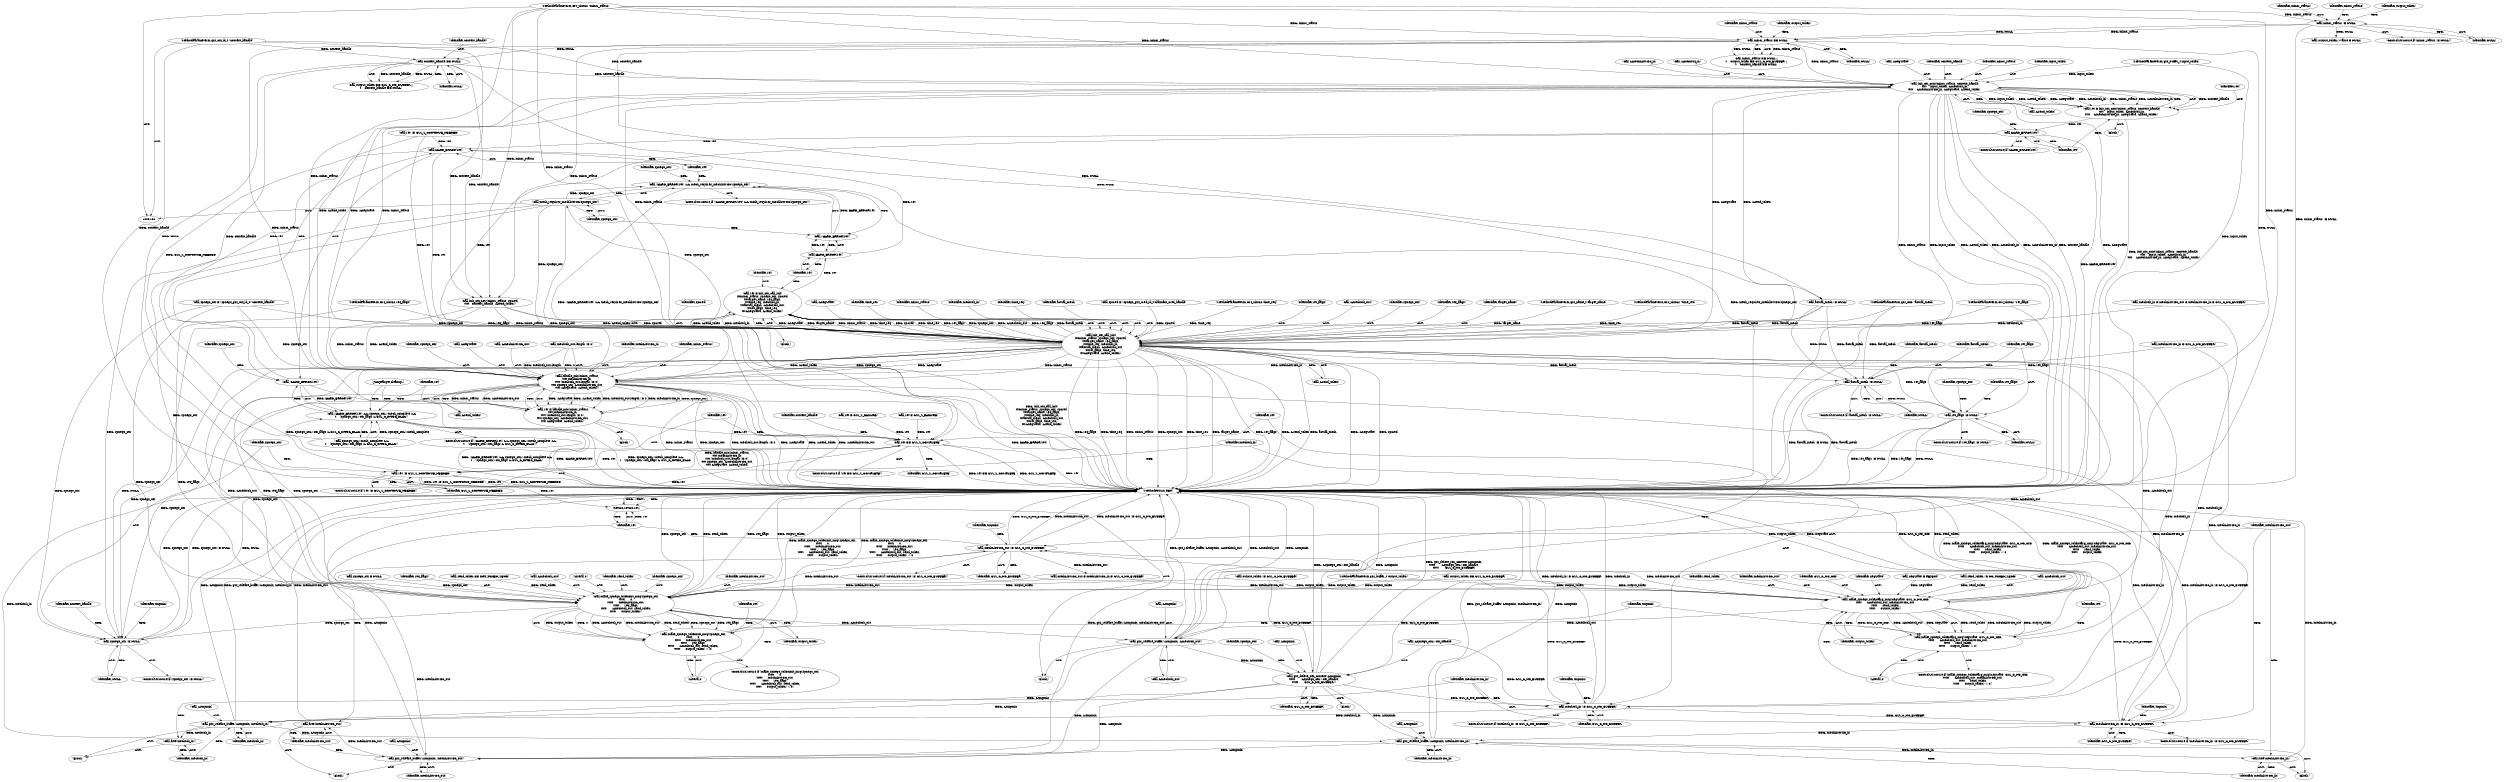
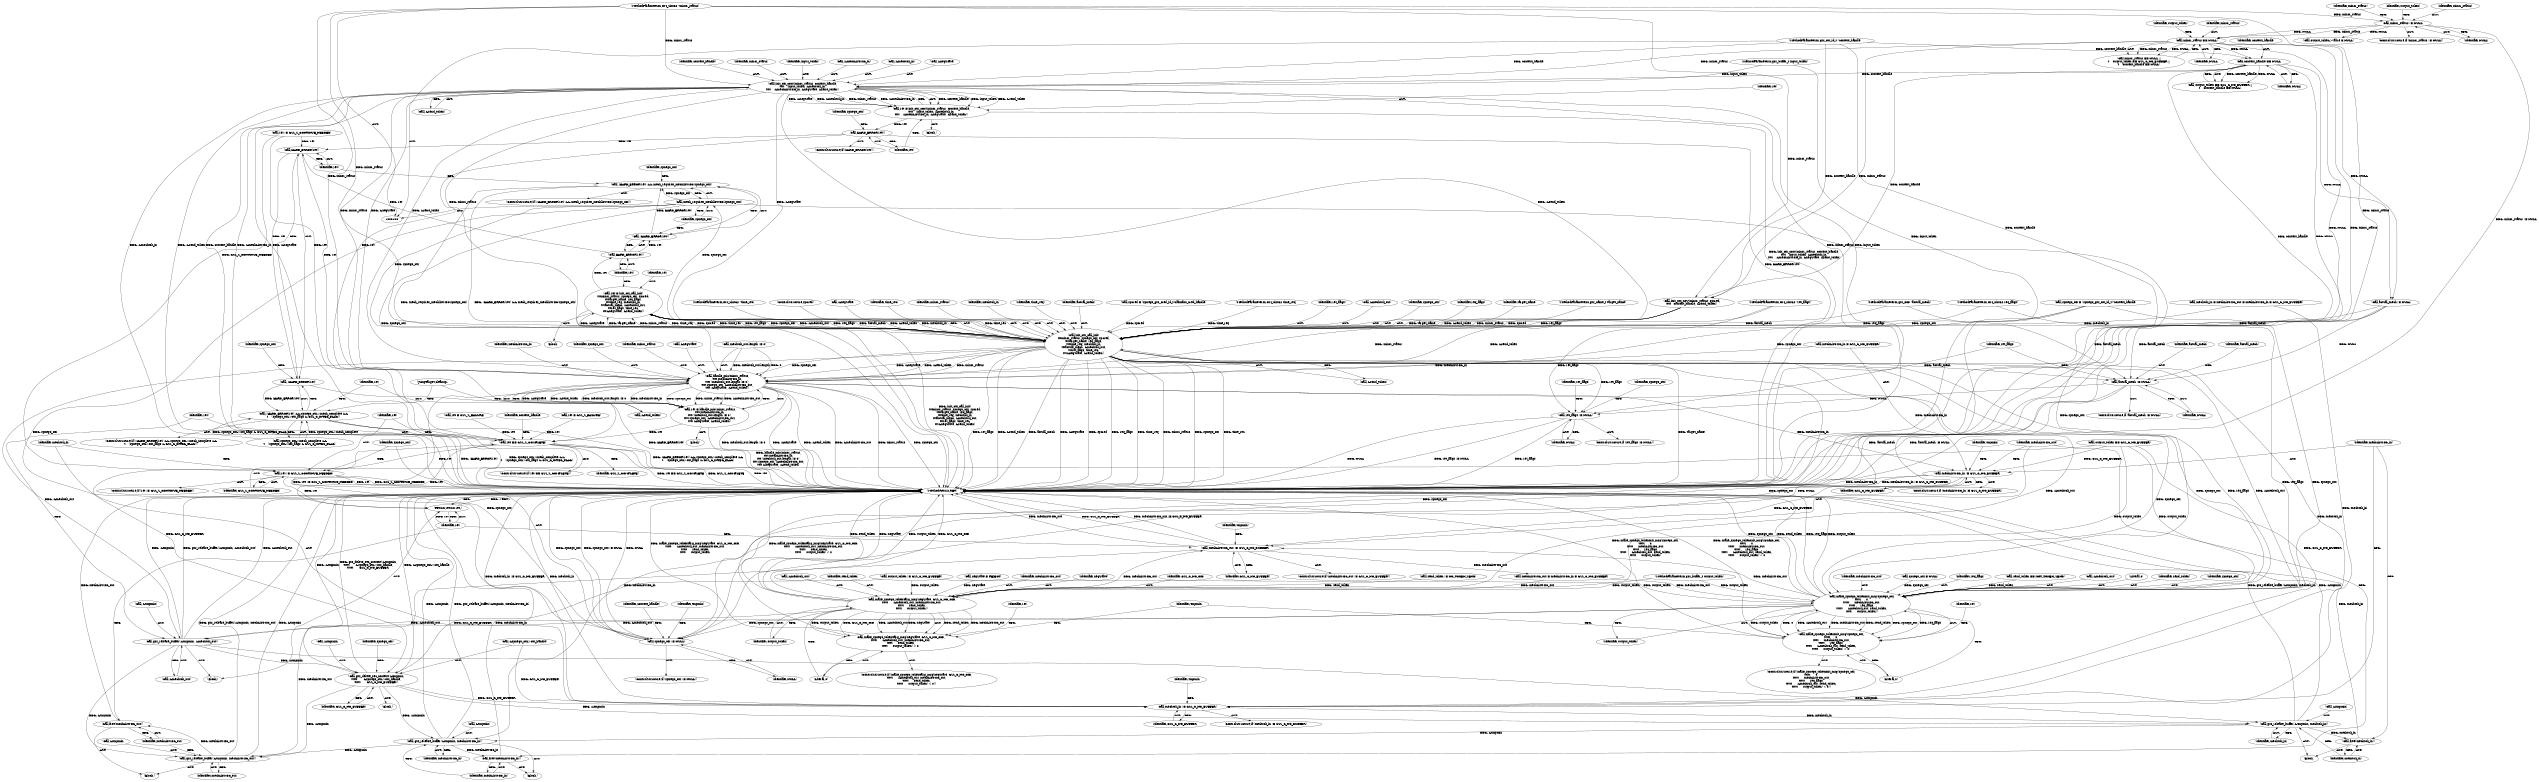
(1178, 24) -> none
(694, 303) -> (795, 303)
(512, 345) -> none
(1852, 716) -> (2051, 460)
